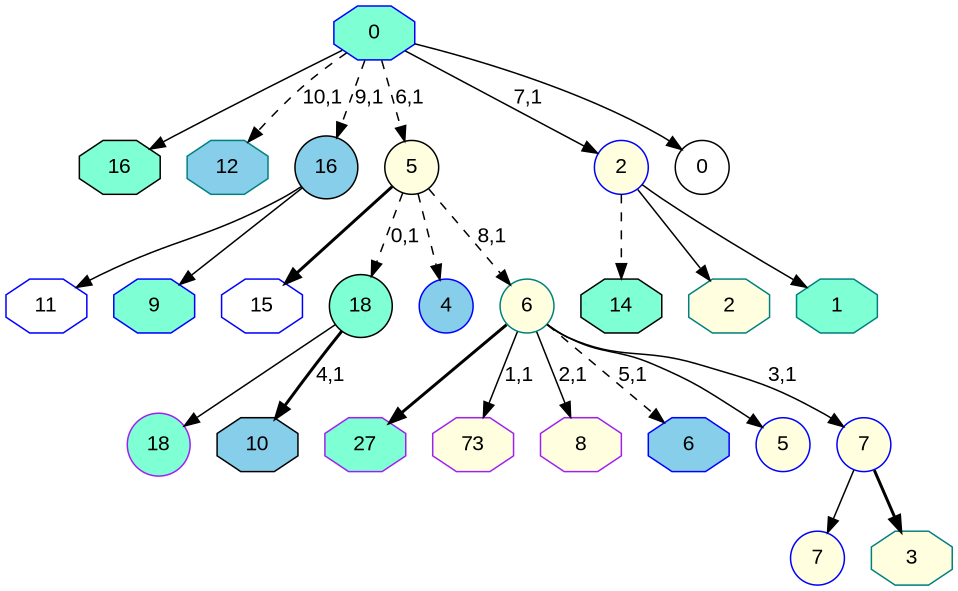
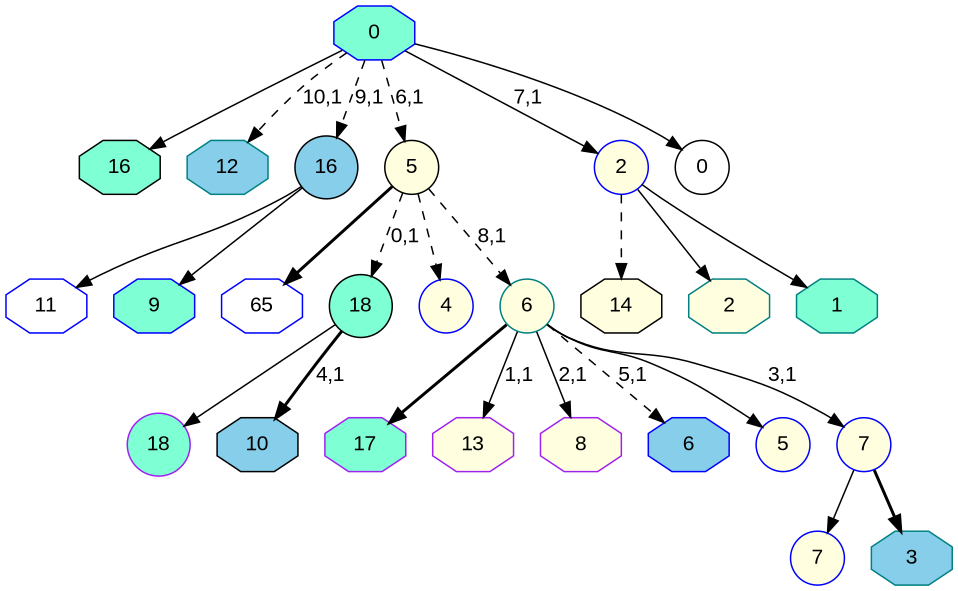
(262, 306) -> (262, 306)
(446, 306) -> (446, 306)
(621, 306) -> (621, 306)
(365, 445) -> (365, 445)
(473, 445) -> (473, 445)
(912, 558) -> (912, 558)
